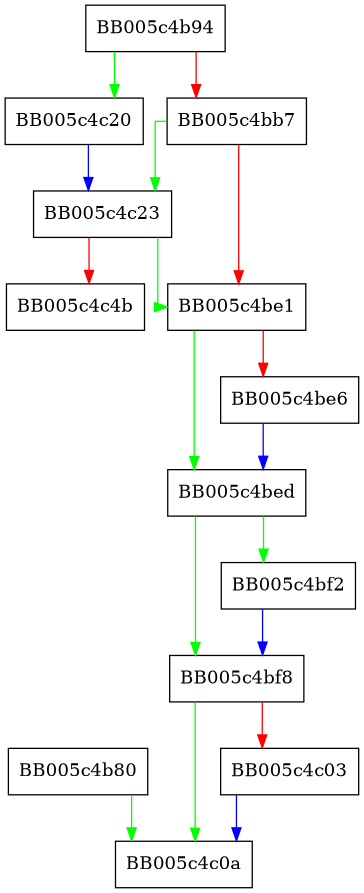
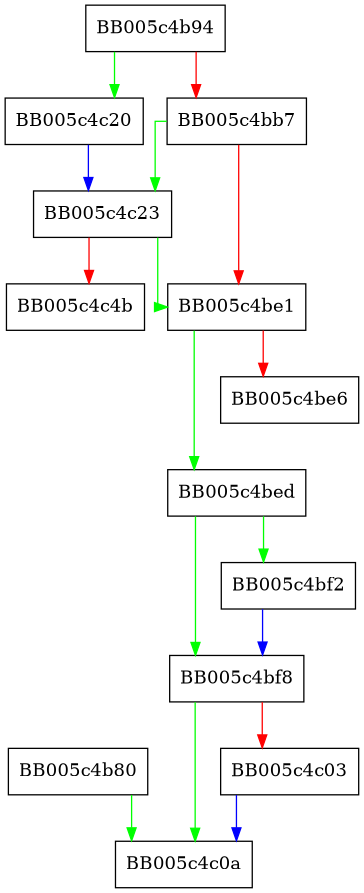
(263, 440) -> none
